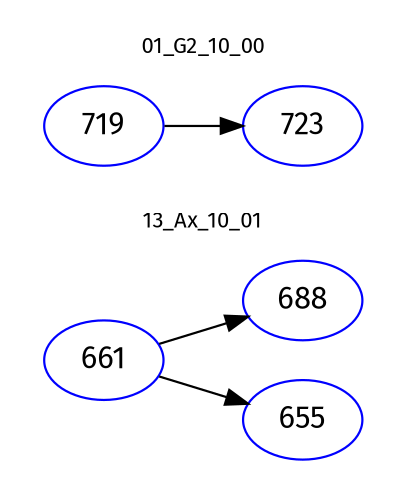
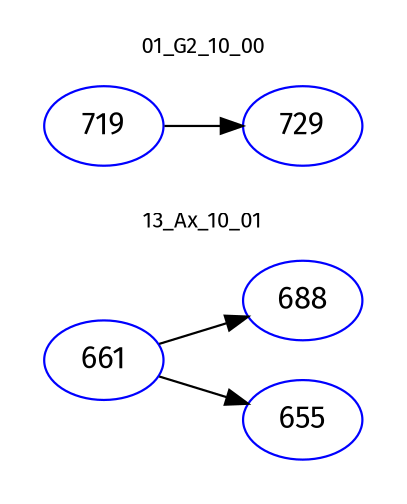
(303, 126) -> (303, 126)
